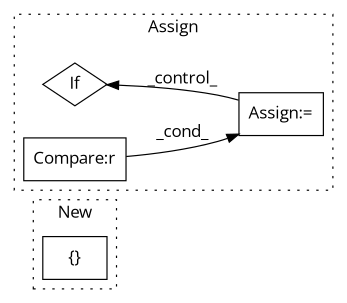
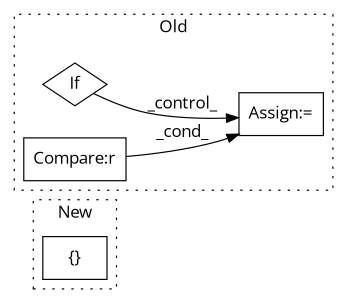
(174, 28) -> (174, 28)
(179, 90) -> (158, 115)
